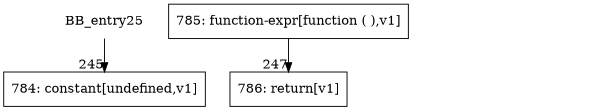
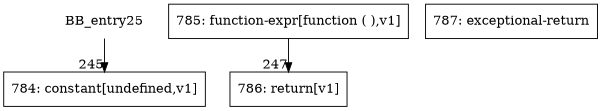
none -> (512, 21)
